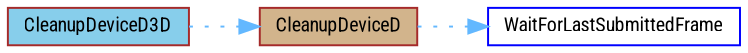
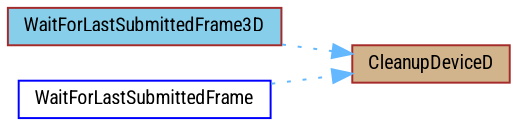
(98, 27) -> (145, 27)
(443, 27) -> (302, 80)
